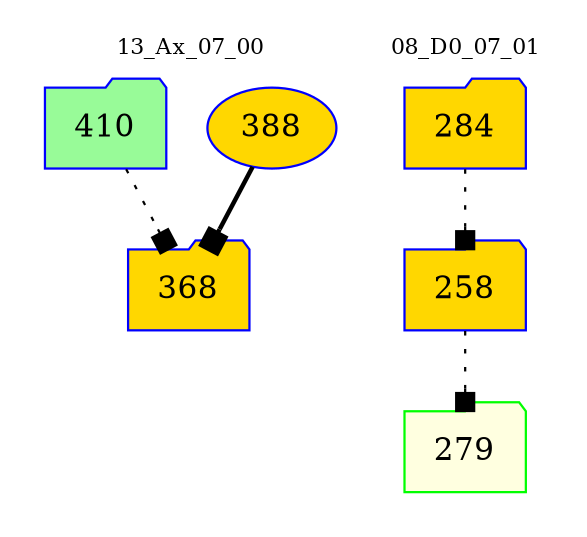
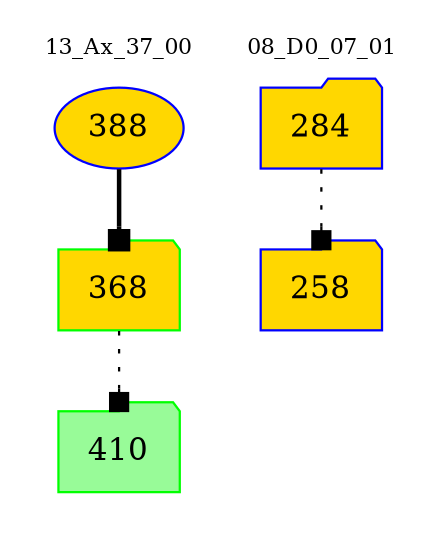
(191, 48) -> (119, 48)
(106, 128) -> (119, 452)
(142, 199) -> (119, 360)
(189, 290) -> (119, 290)
(465, 452) -> none
